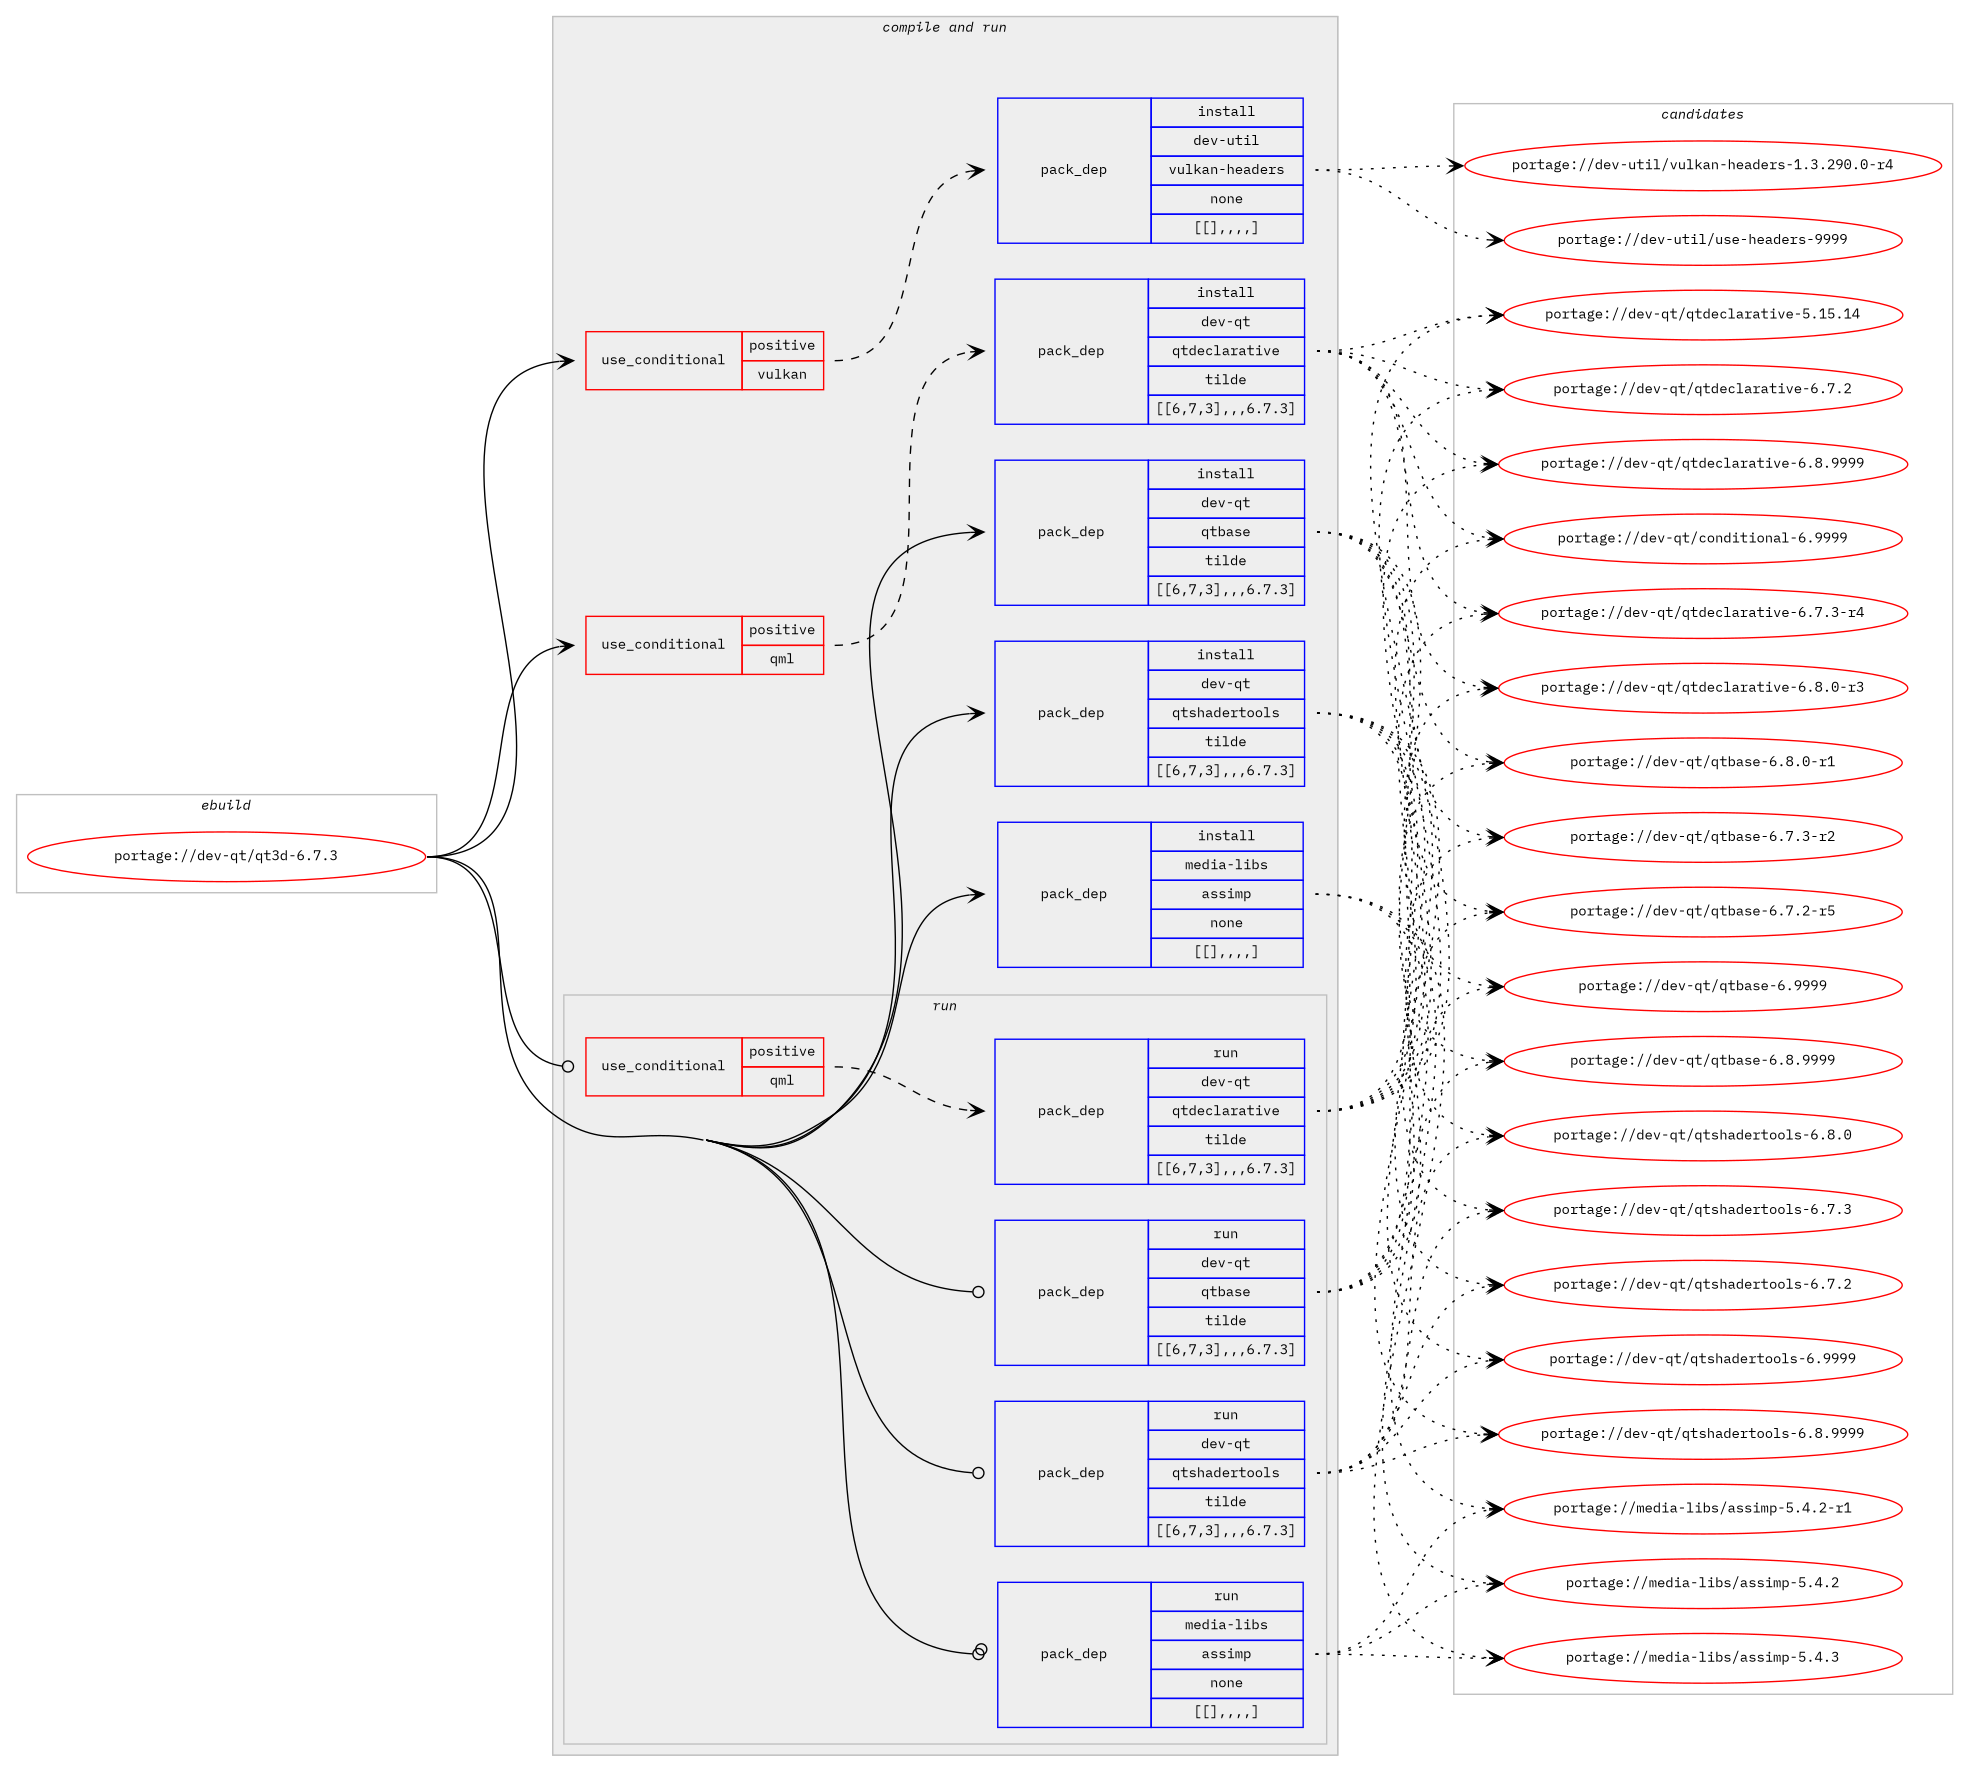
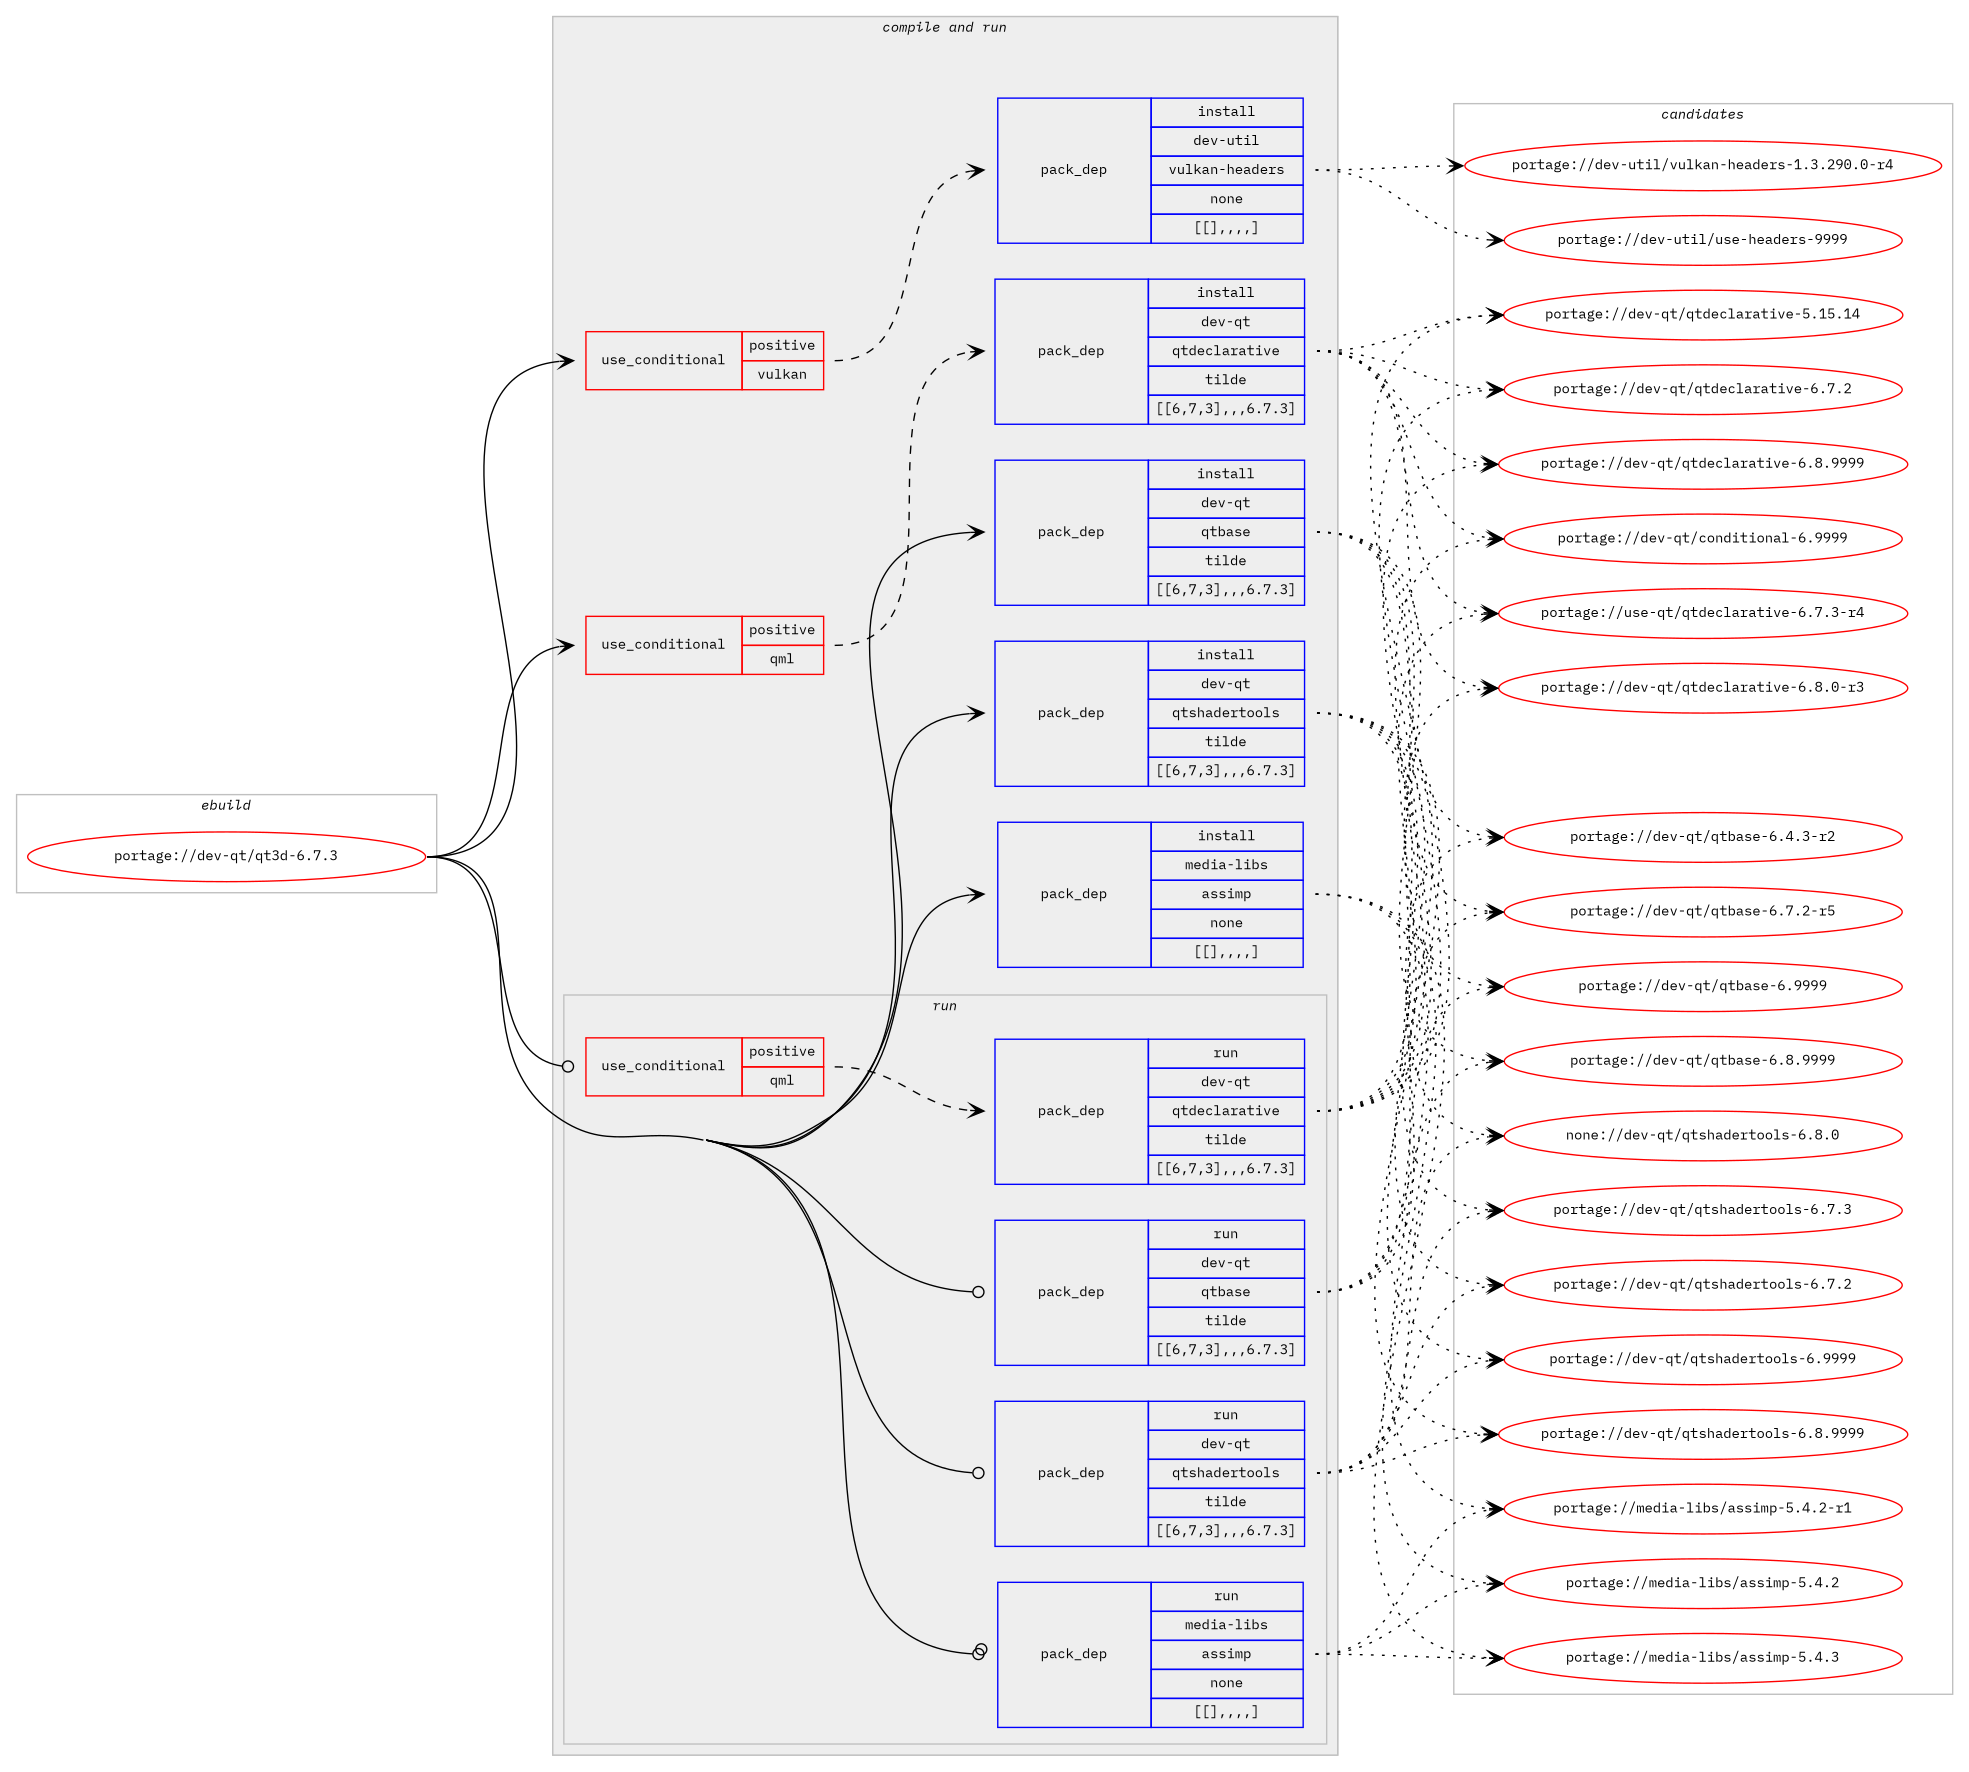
(1703, 614) -> (1703, 614)
(1703, 763) -> none
(1703, 837) -> (1703, 837)
(1703, 1136) -> (1703, 1136)
